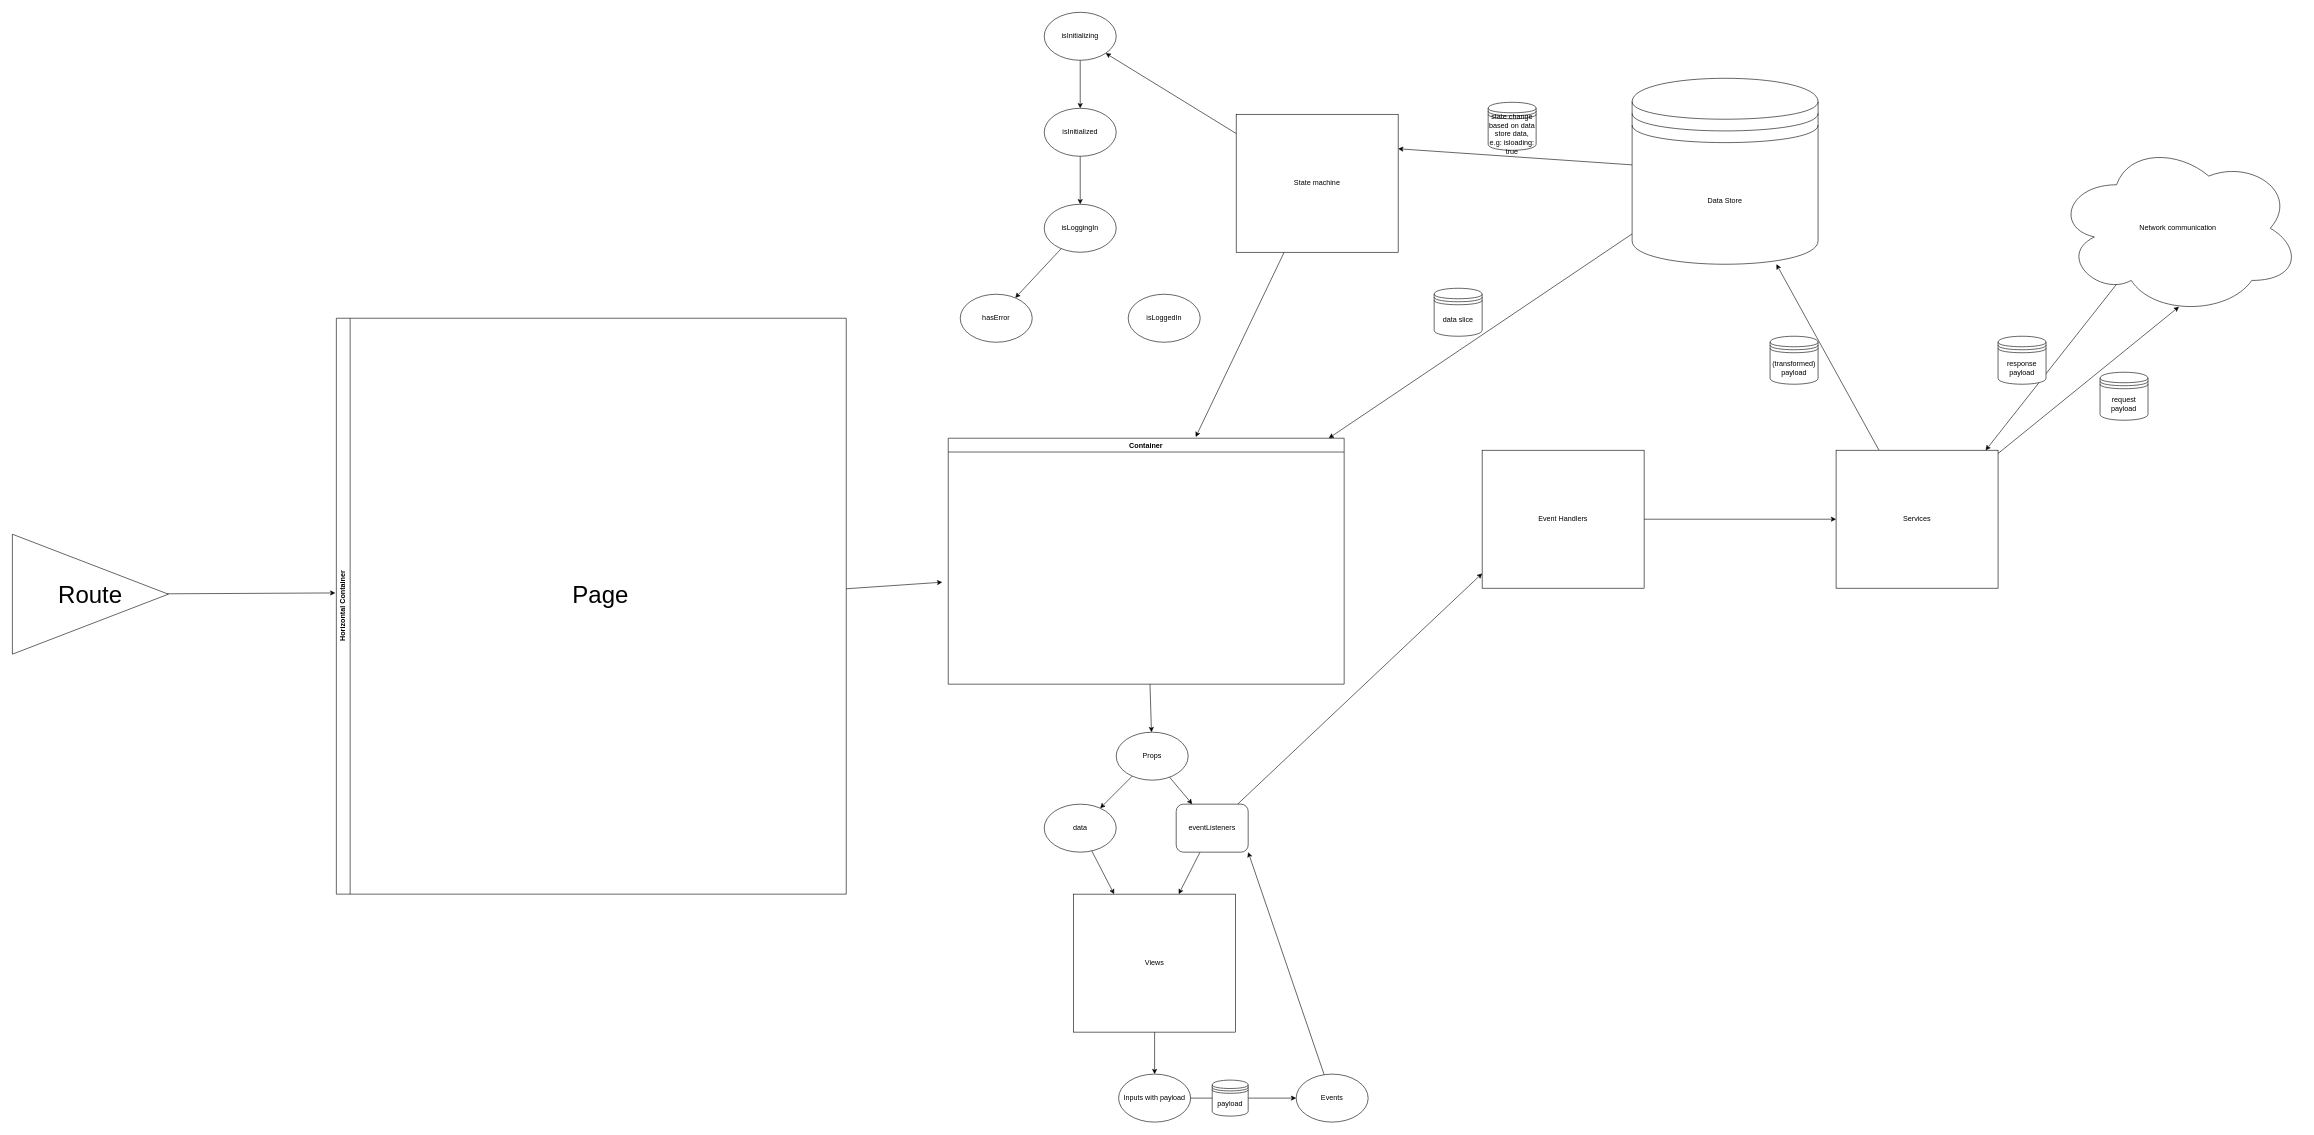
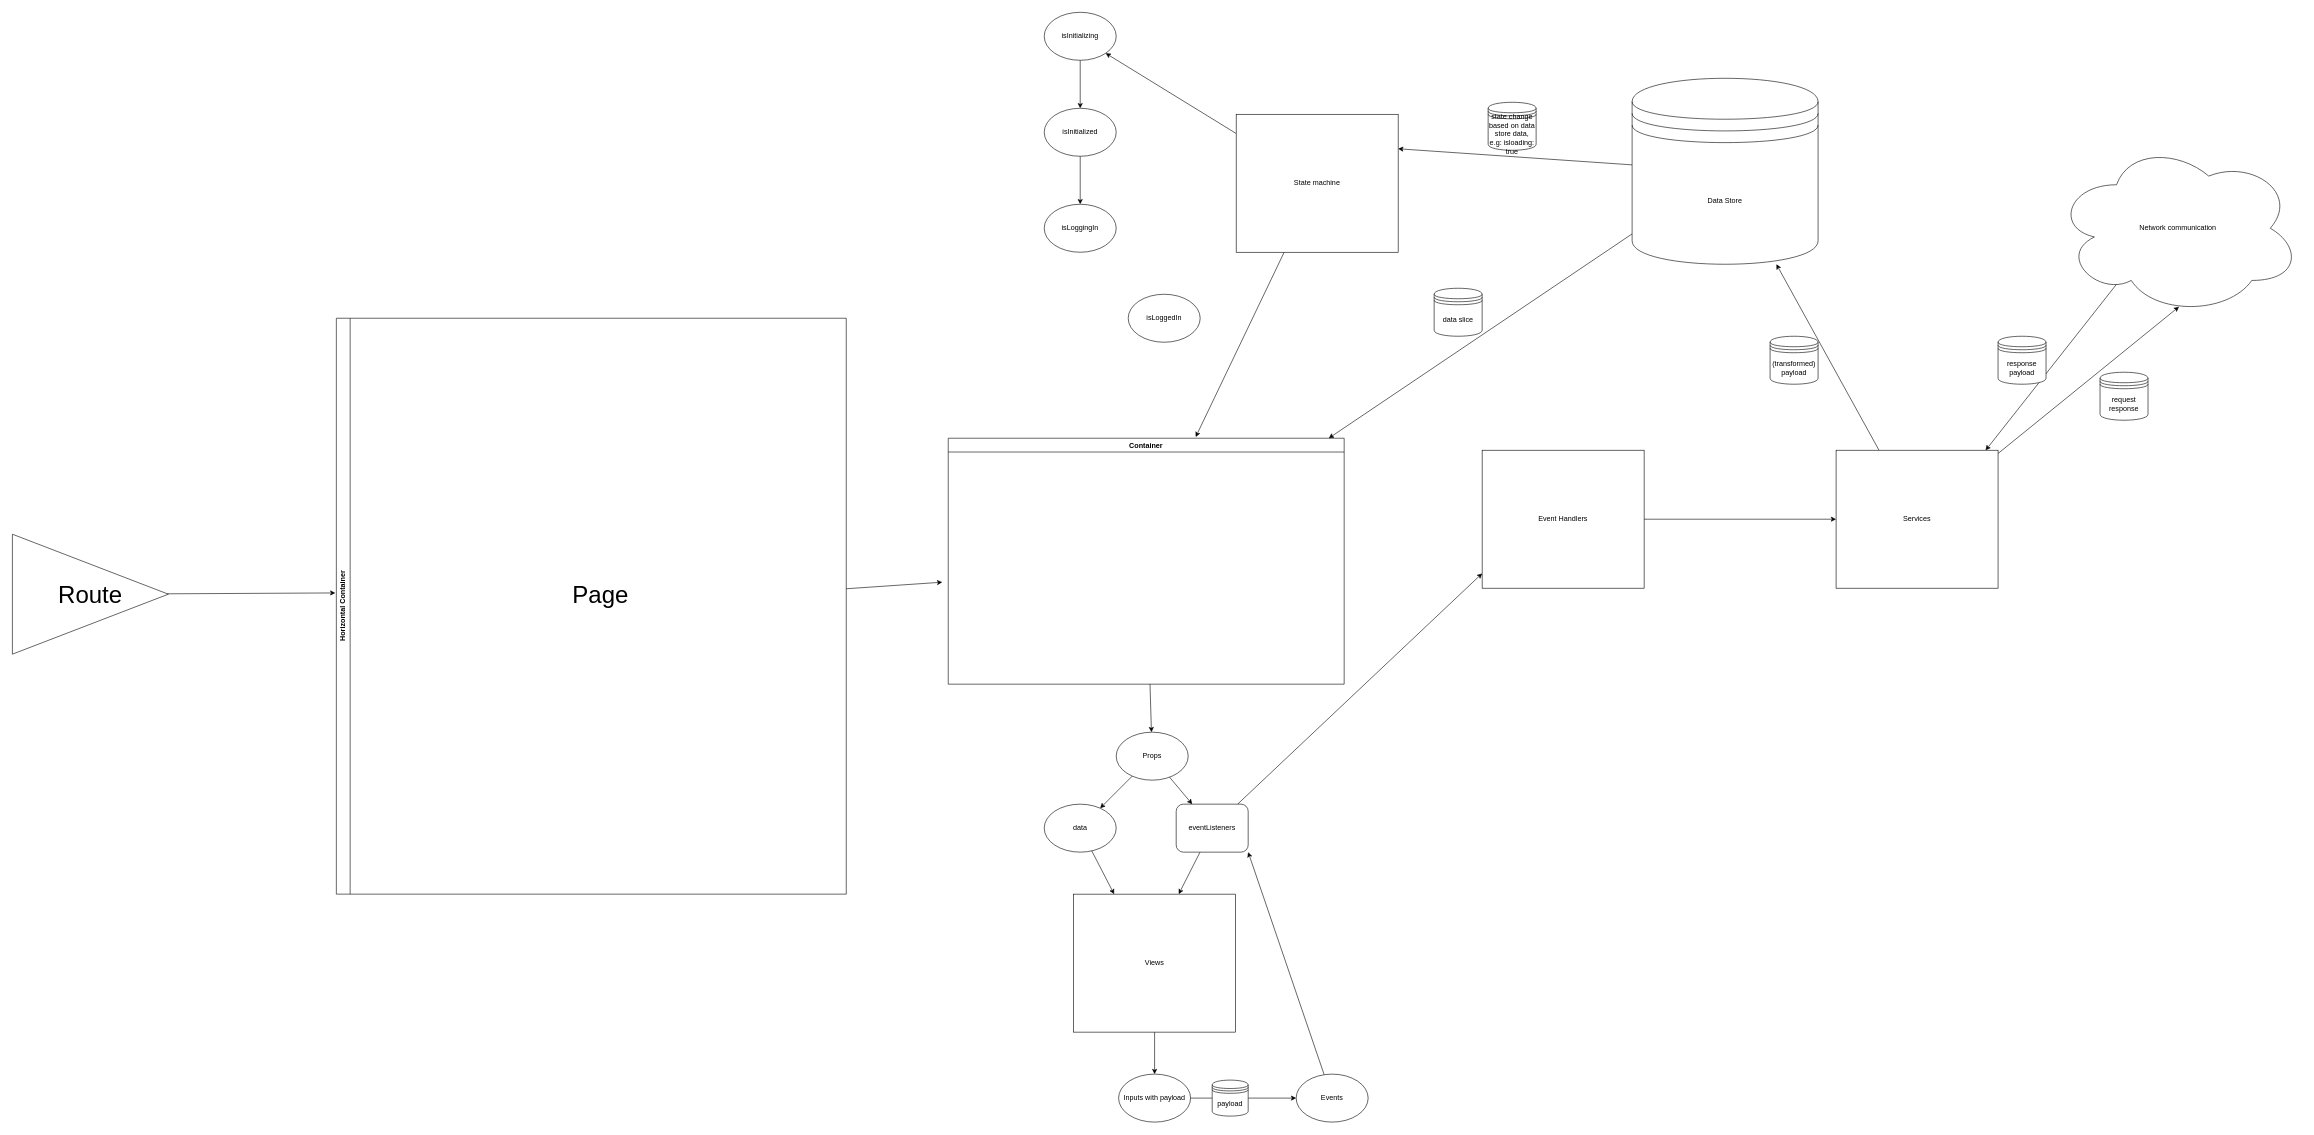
(1045, 266) -> none
(996, 318) -> none
(2124, 404) -> (2124, 404)
